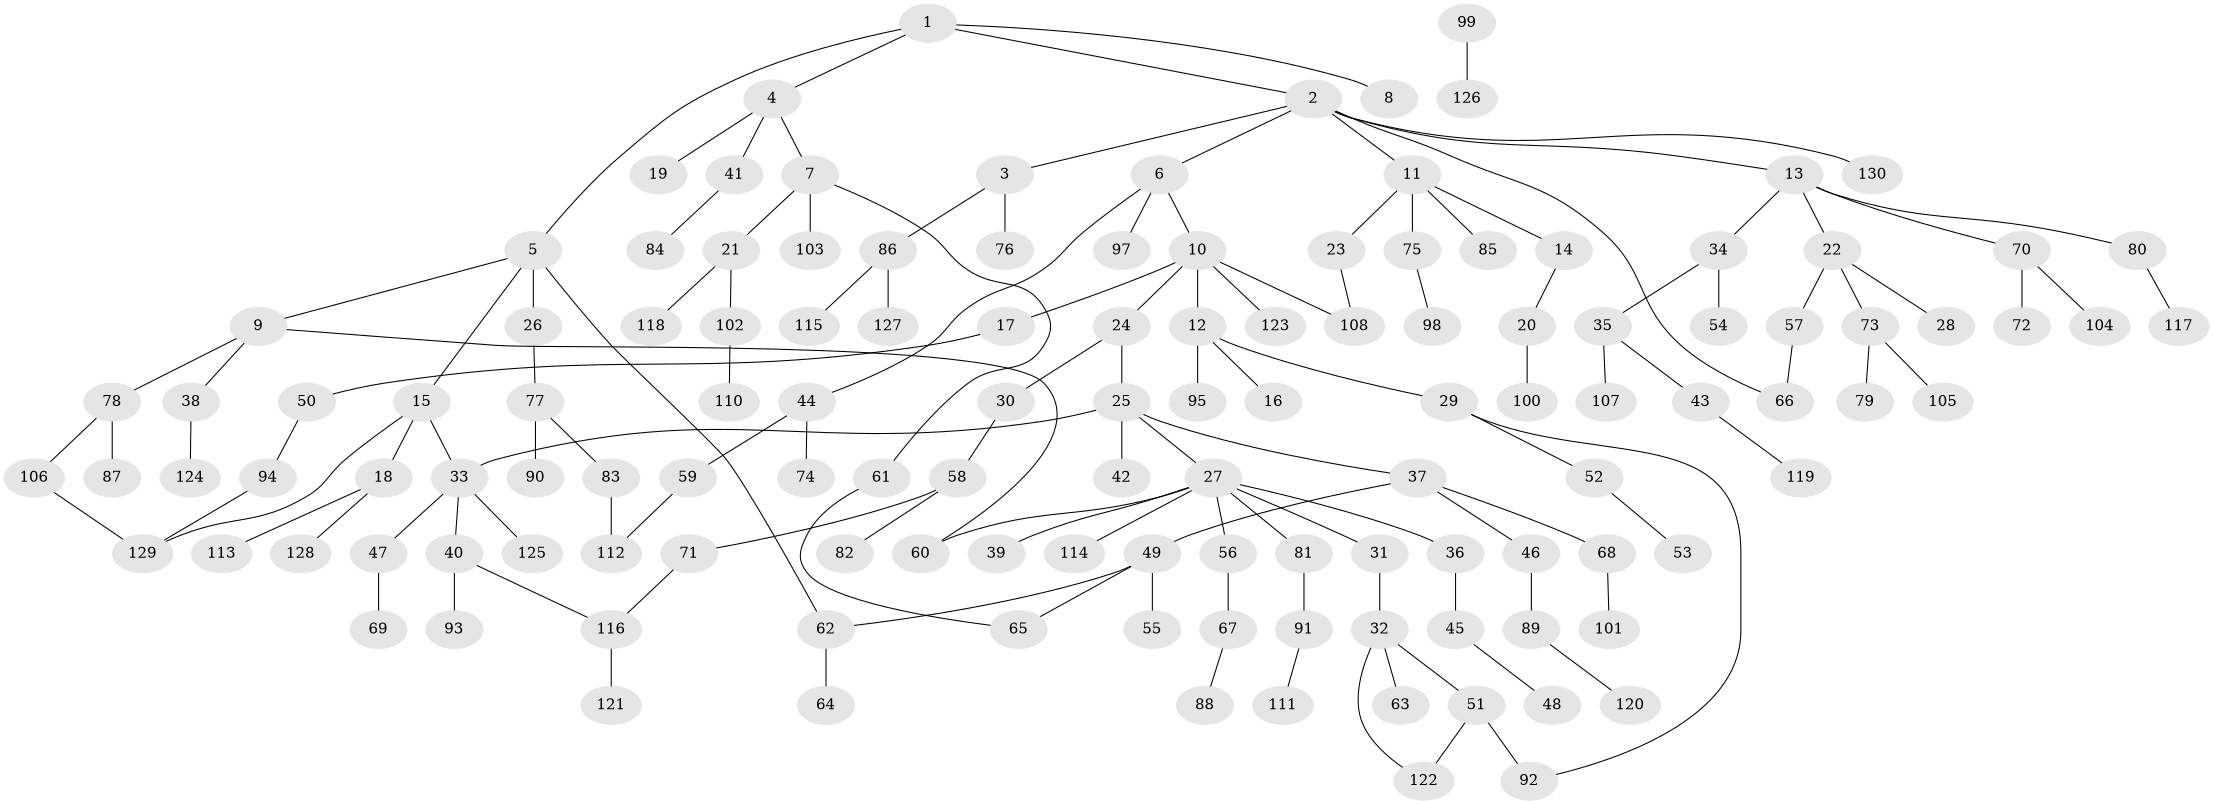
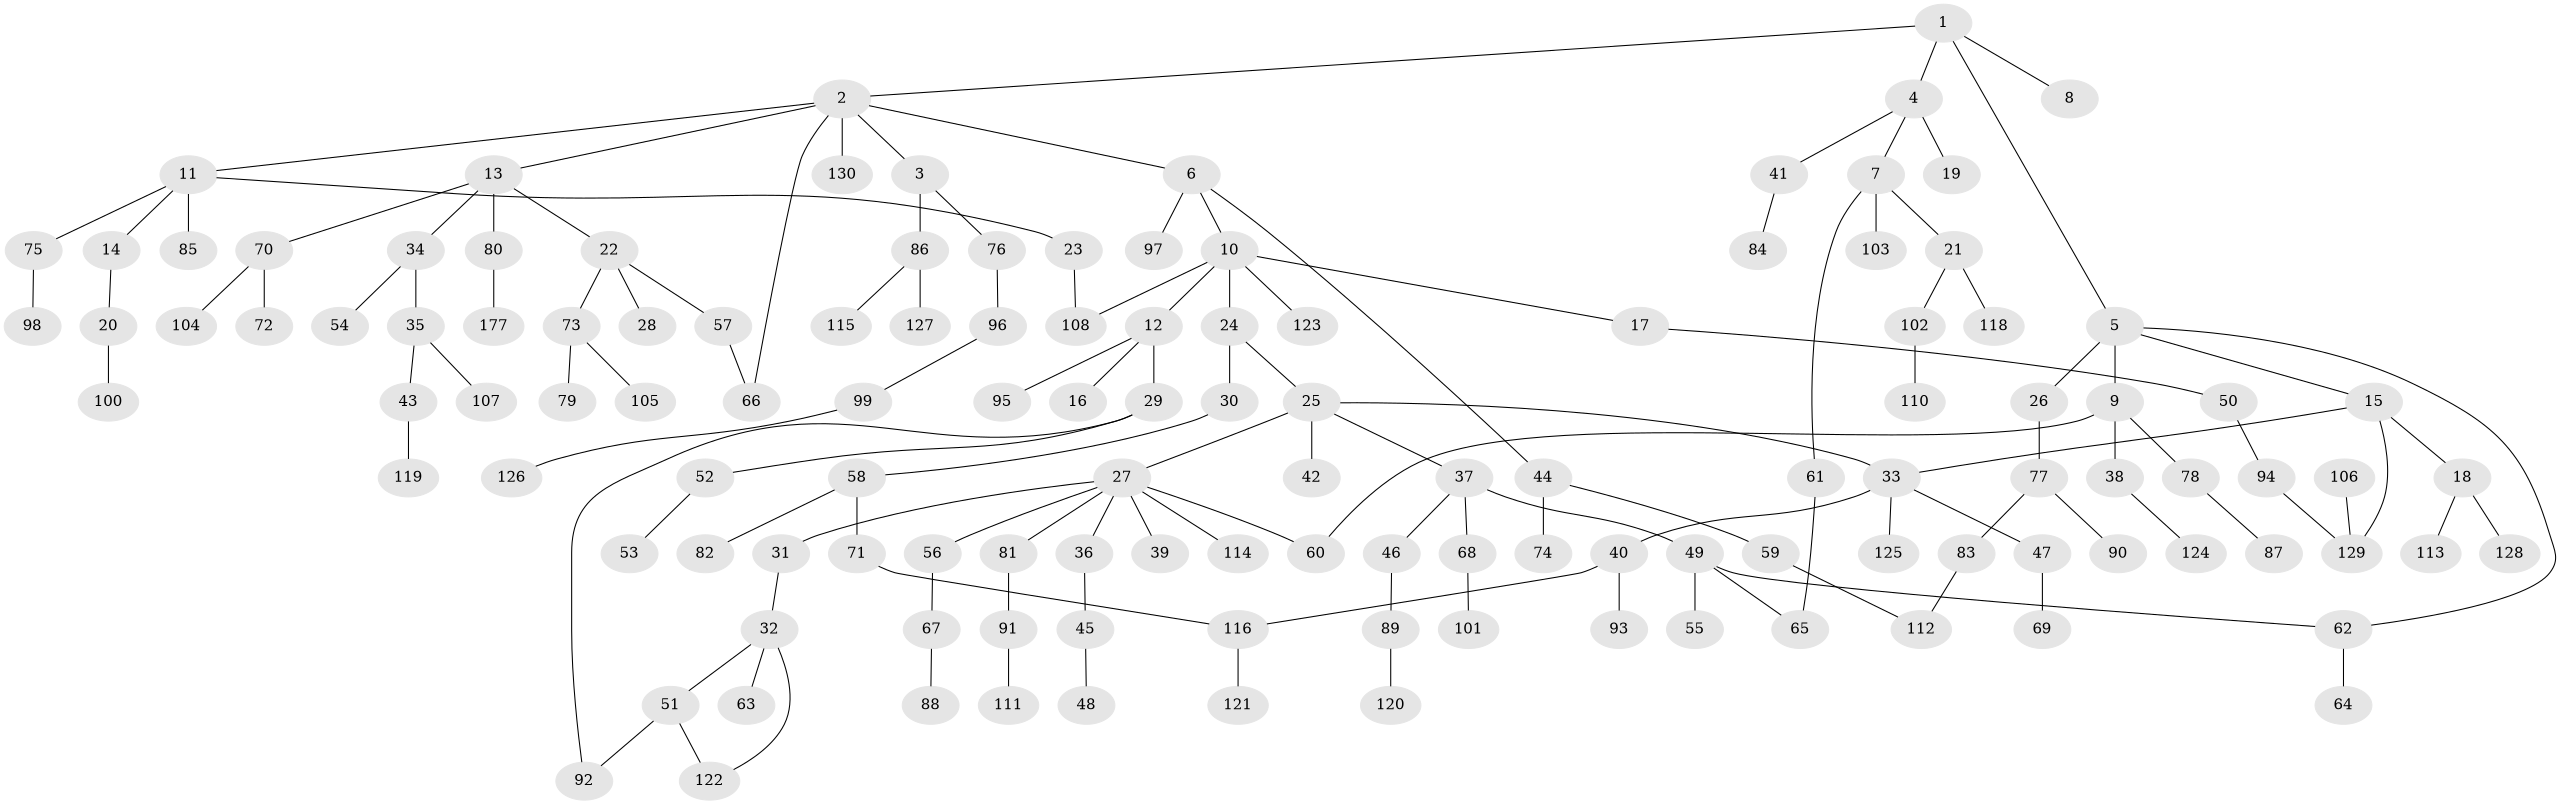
none -> (998, 326)
(2179, 326) -> (494, 326)
(73, 440) -> none
